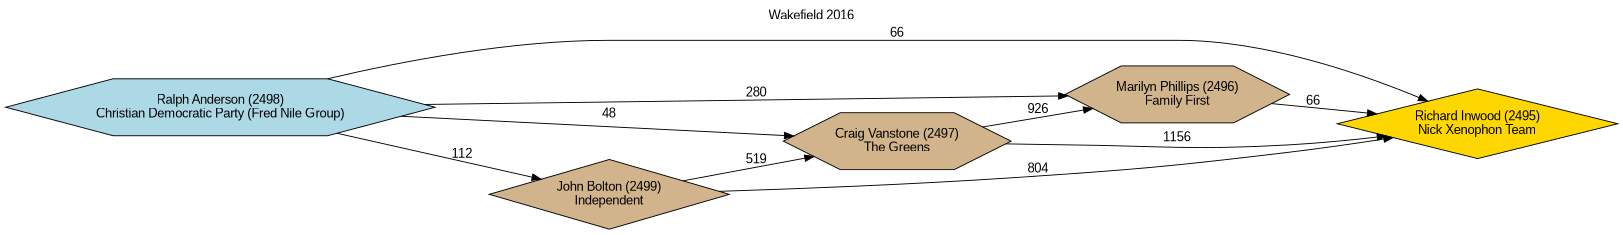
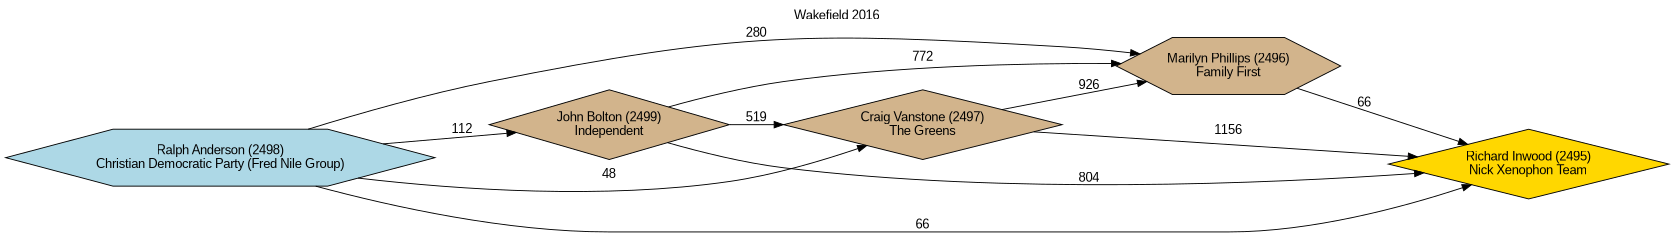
none -> (888, 71)
(897, 141) -> (923, 125)
